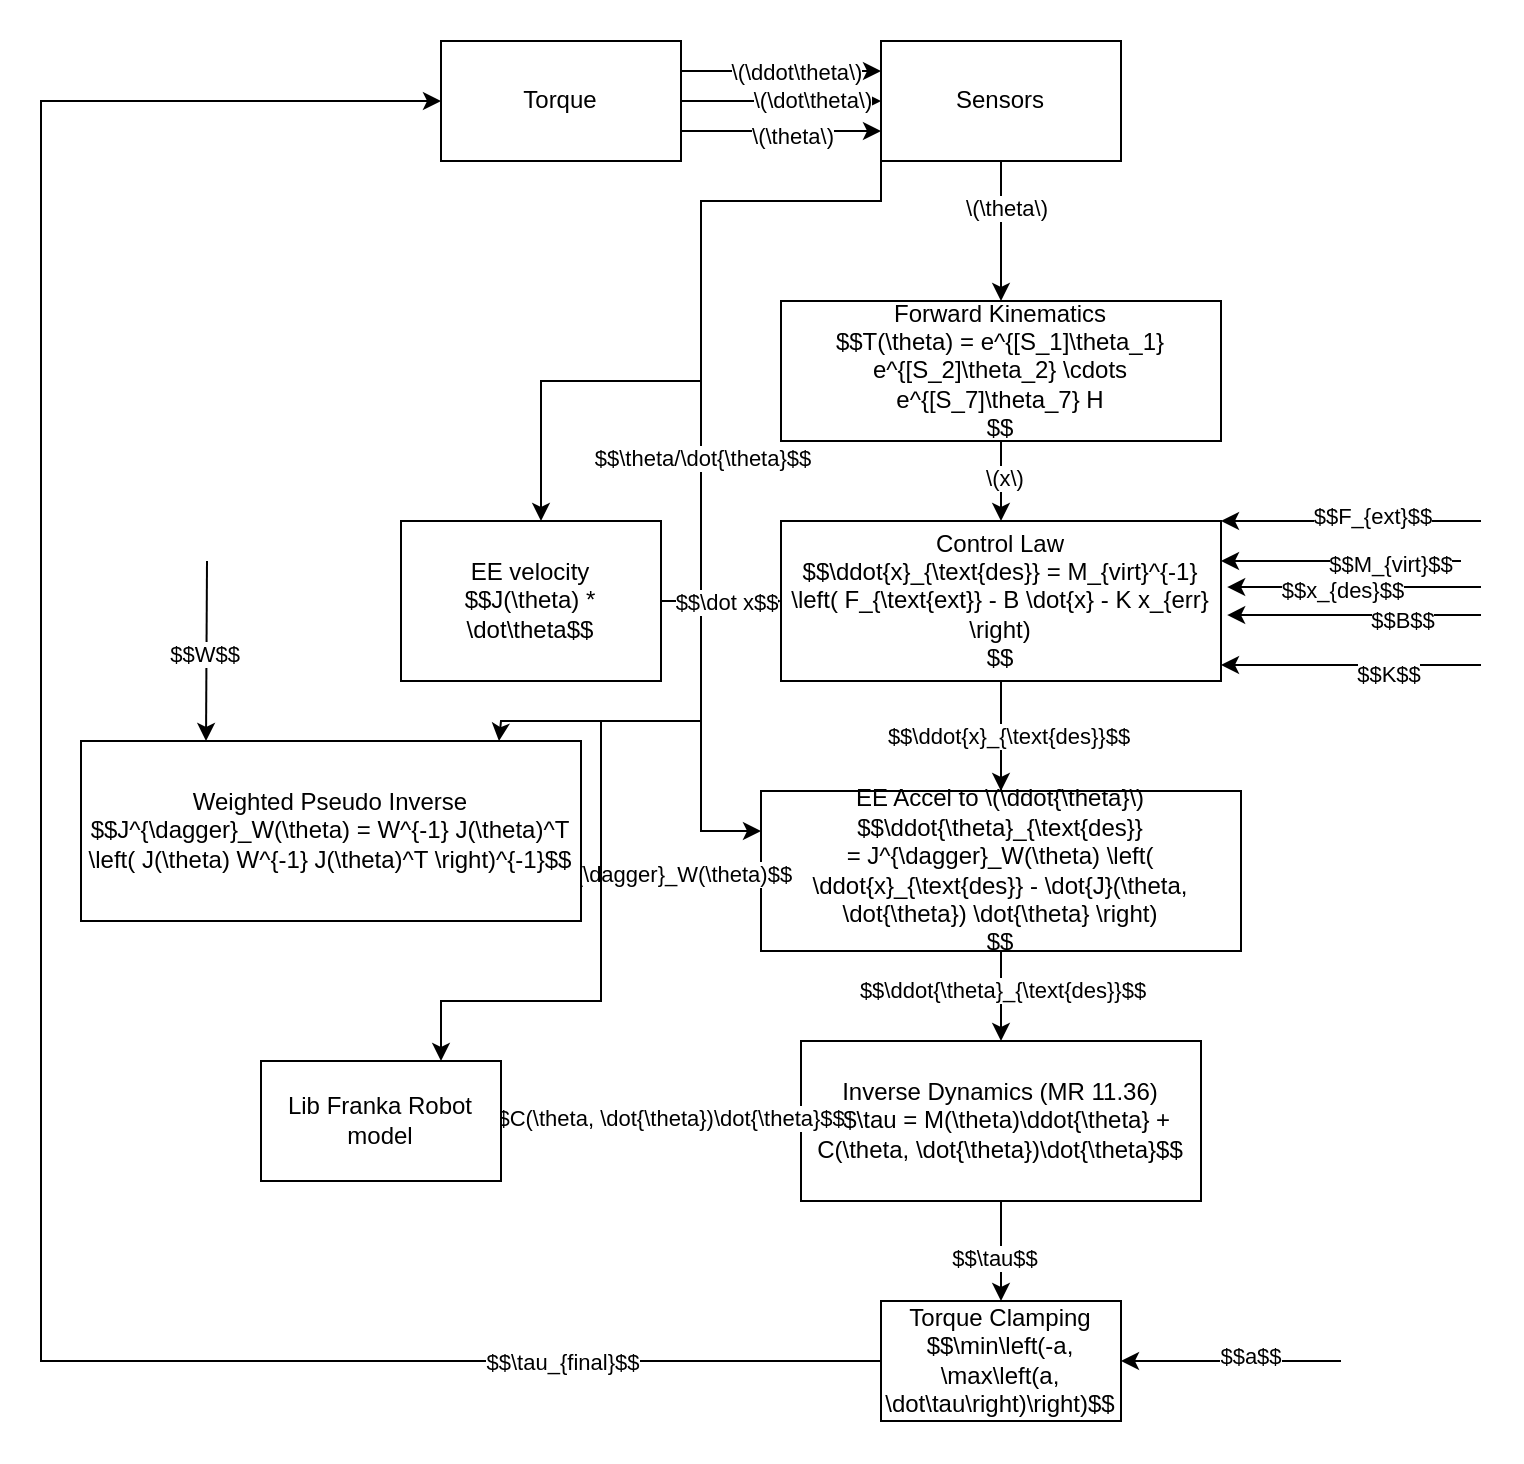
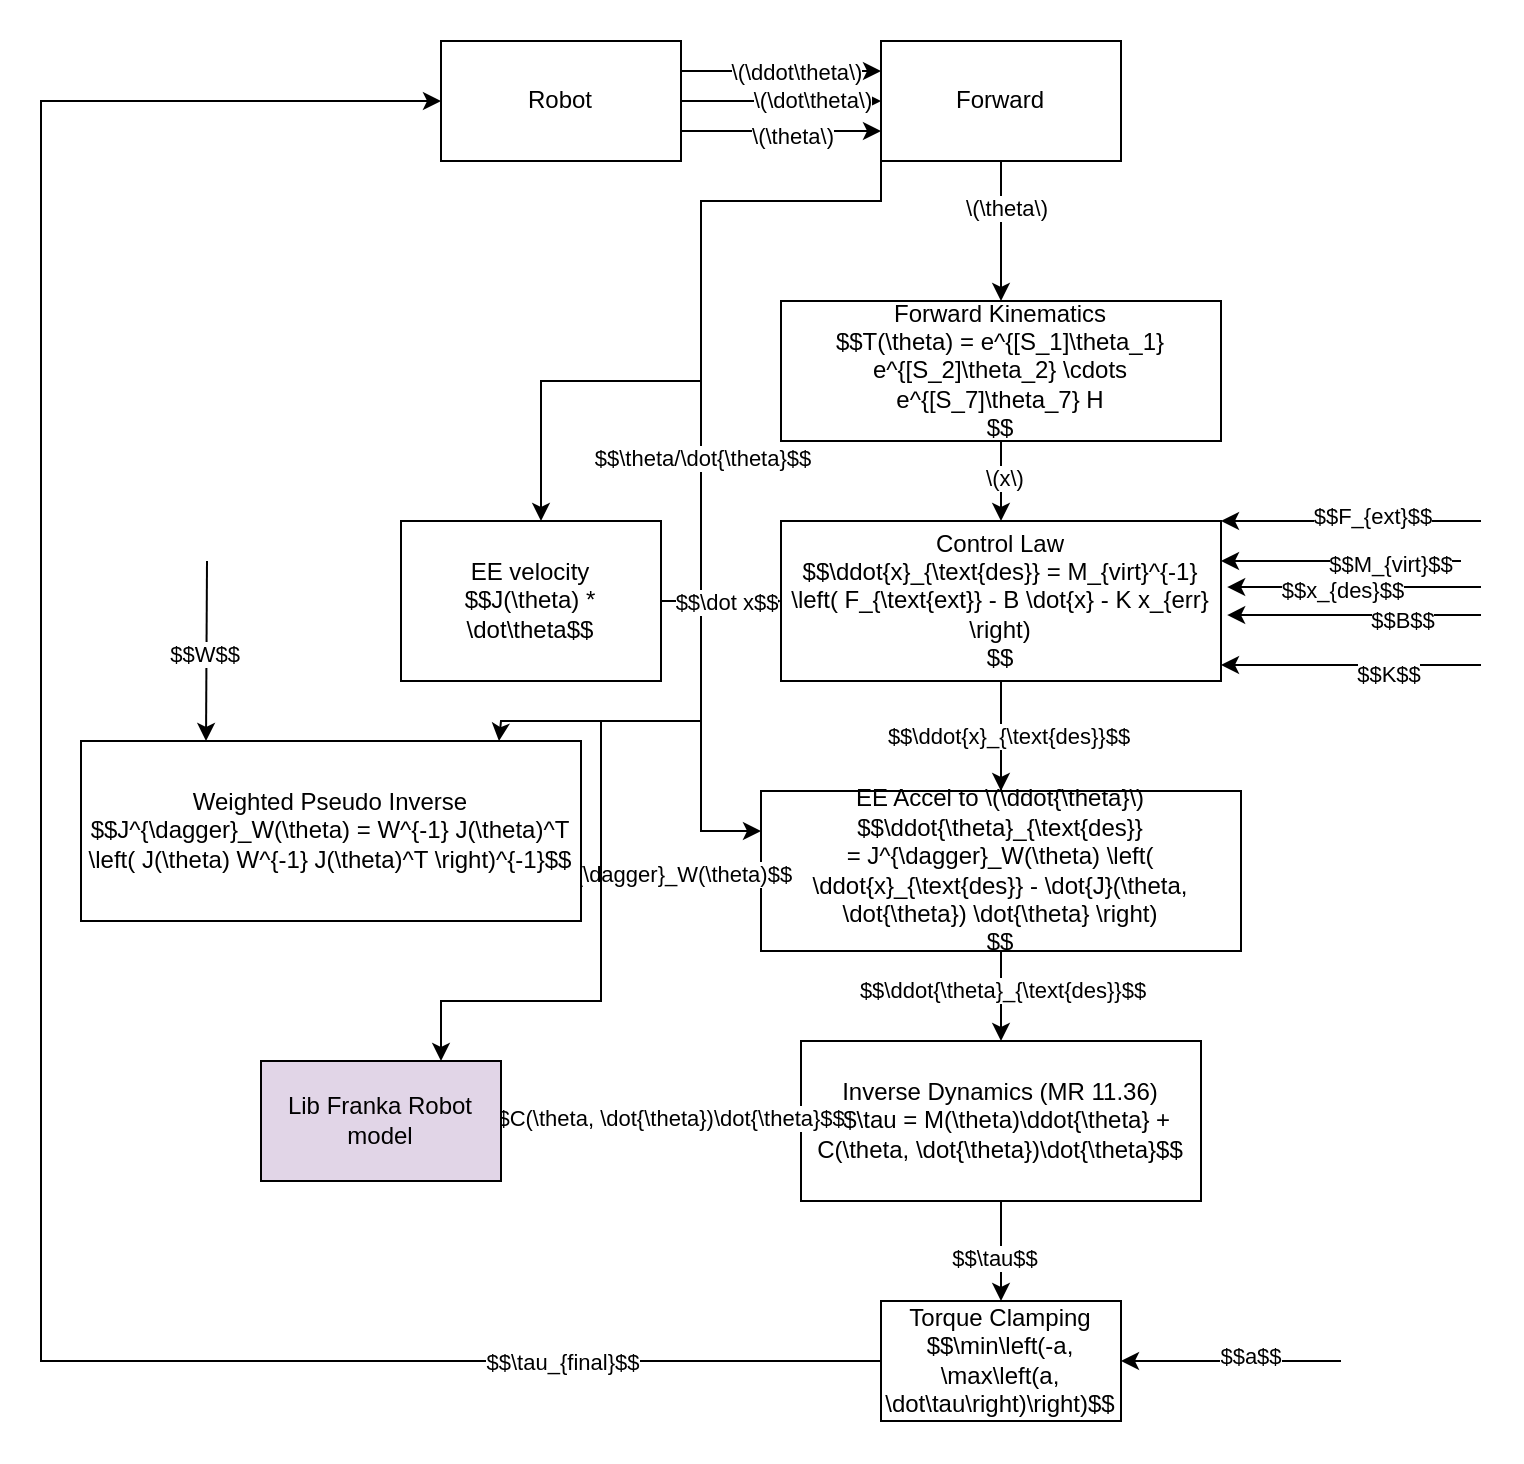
(561, 101) -> (561, 101)
(1001, 101) -> (1001, 101)
(381, 1121) -> (381, 1121)
